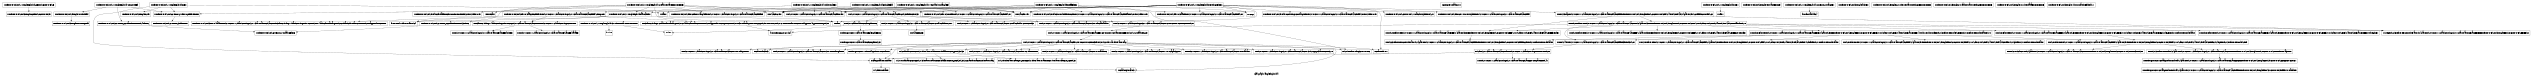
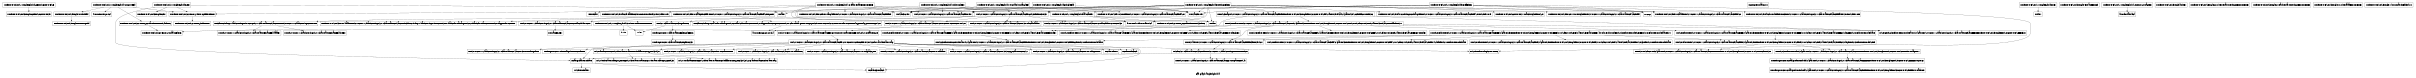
(1319, 7) -> (1185, 20)
none -> (102, 14)
